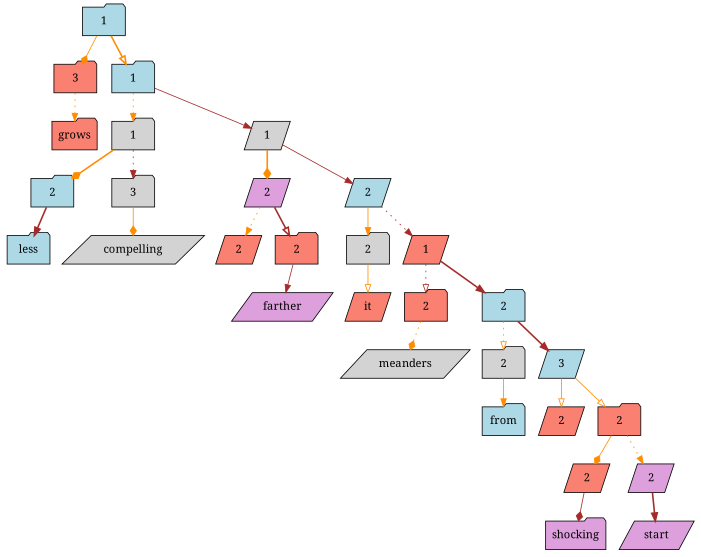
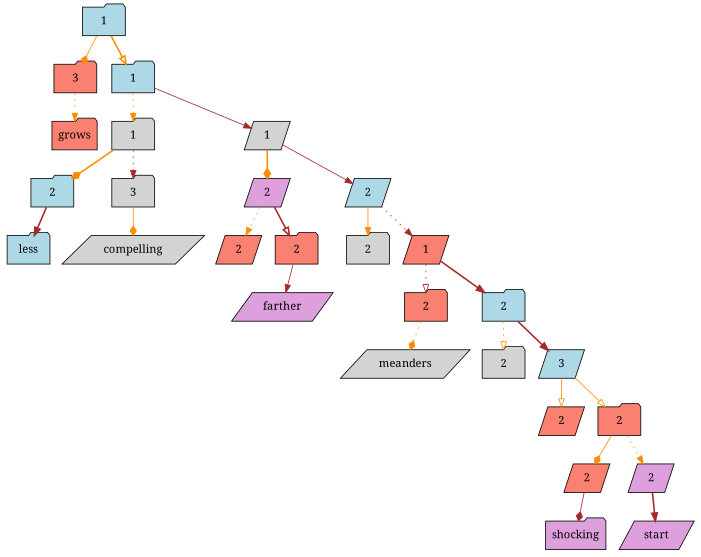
(368, 307) -> none
(504, 421) -> none
